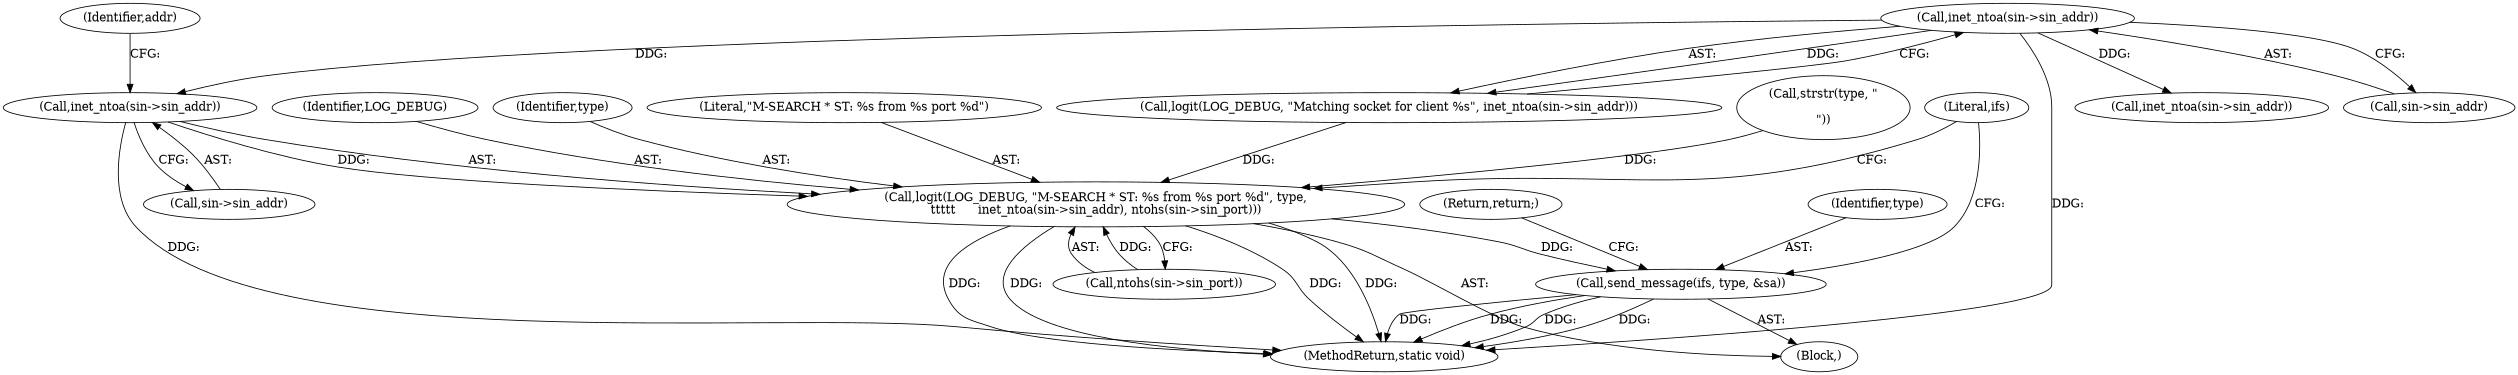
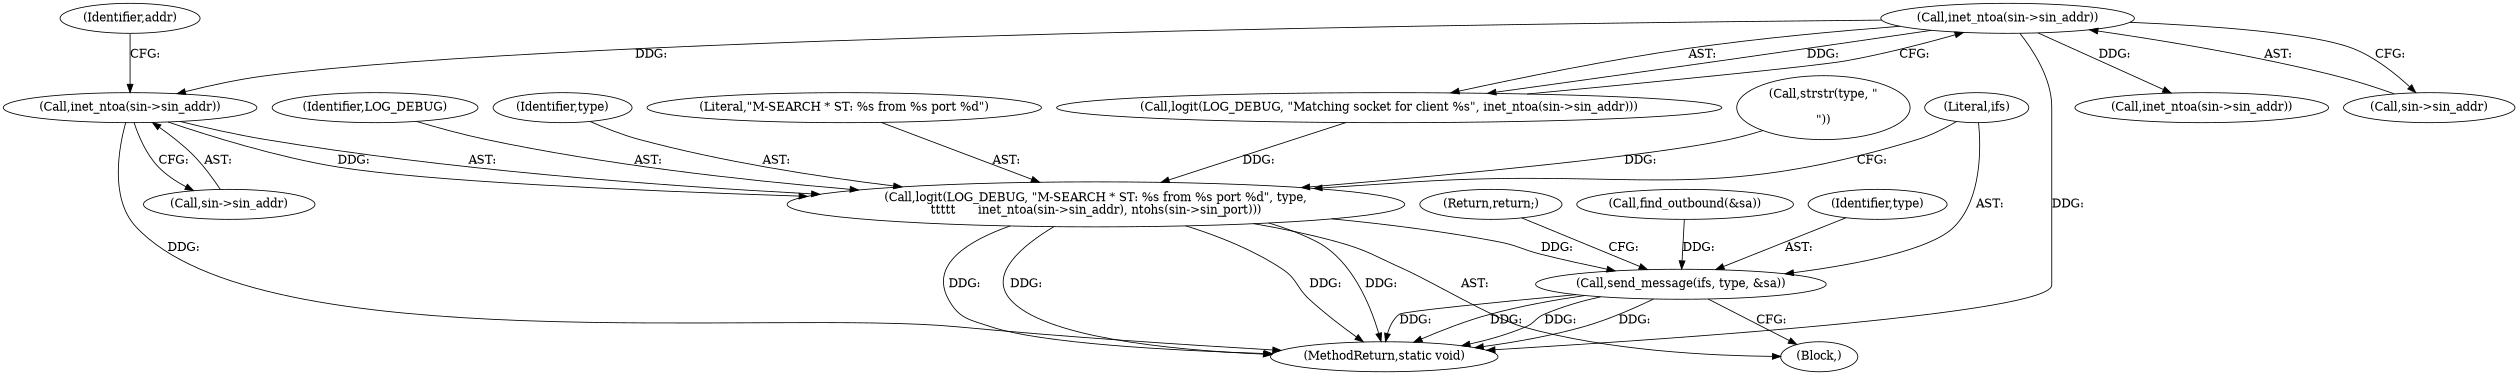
none -> (1685, 204)
(1992, 204) -> (1992, 204)
(1164, 284) -> none
(1773, 321) -> (1773, 321)
